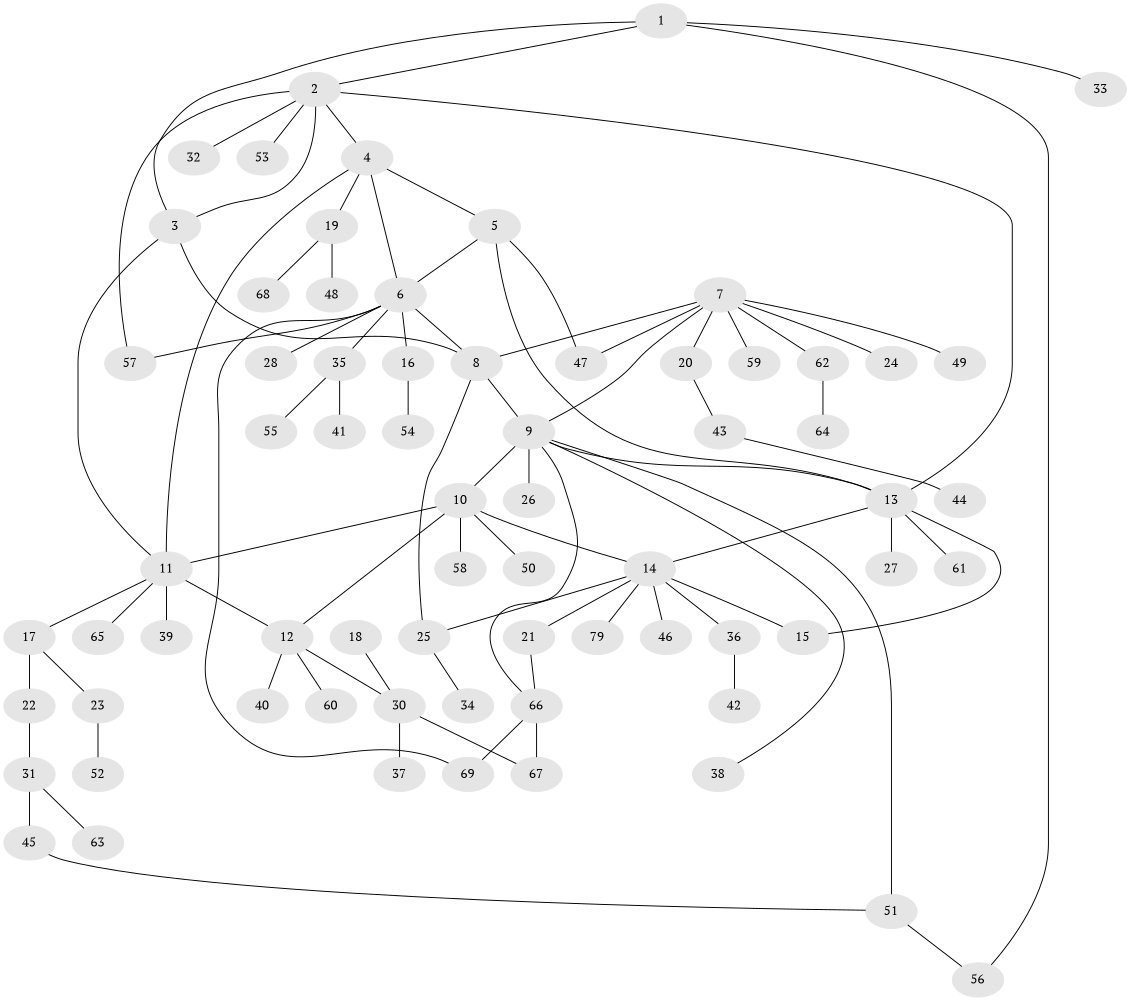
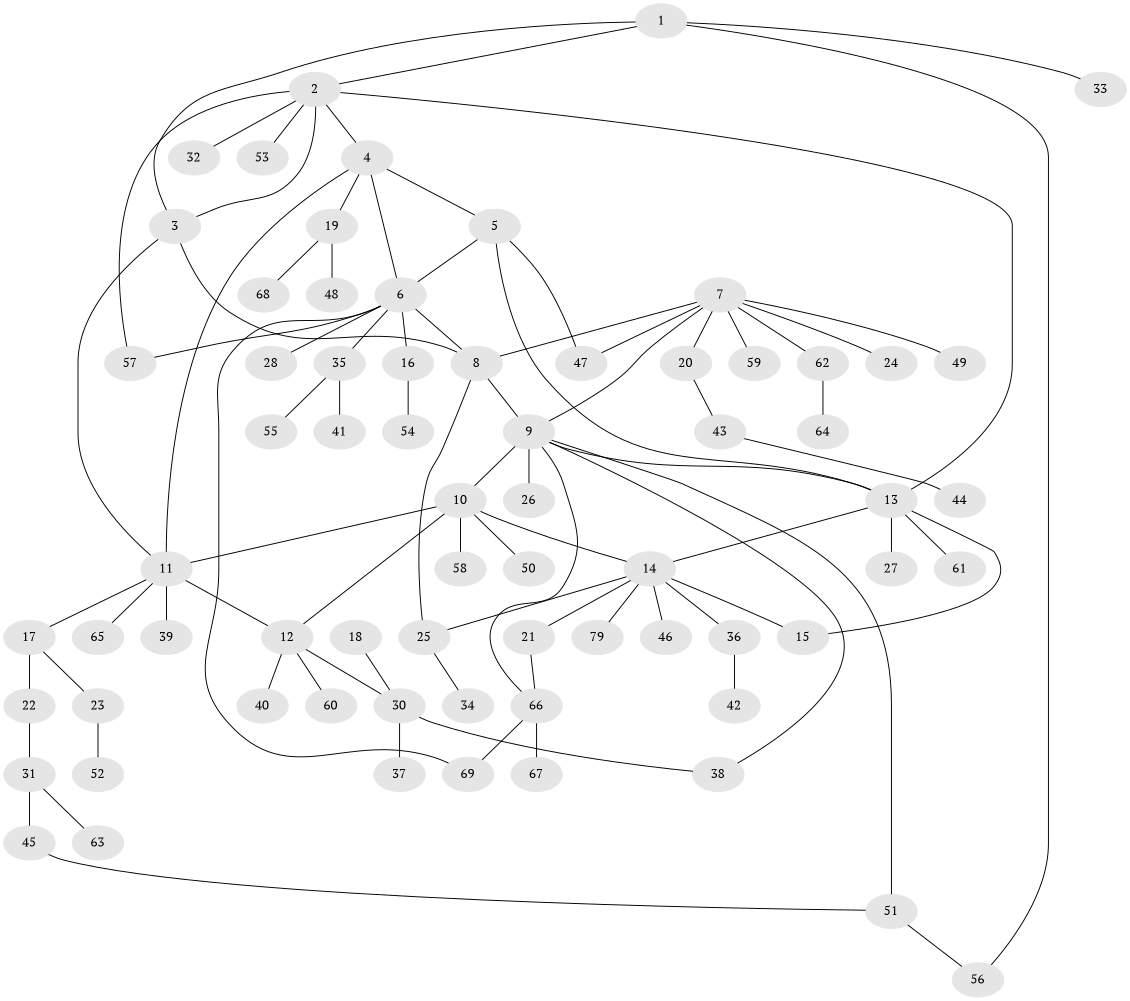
(468, 740) -> (554, 752)
